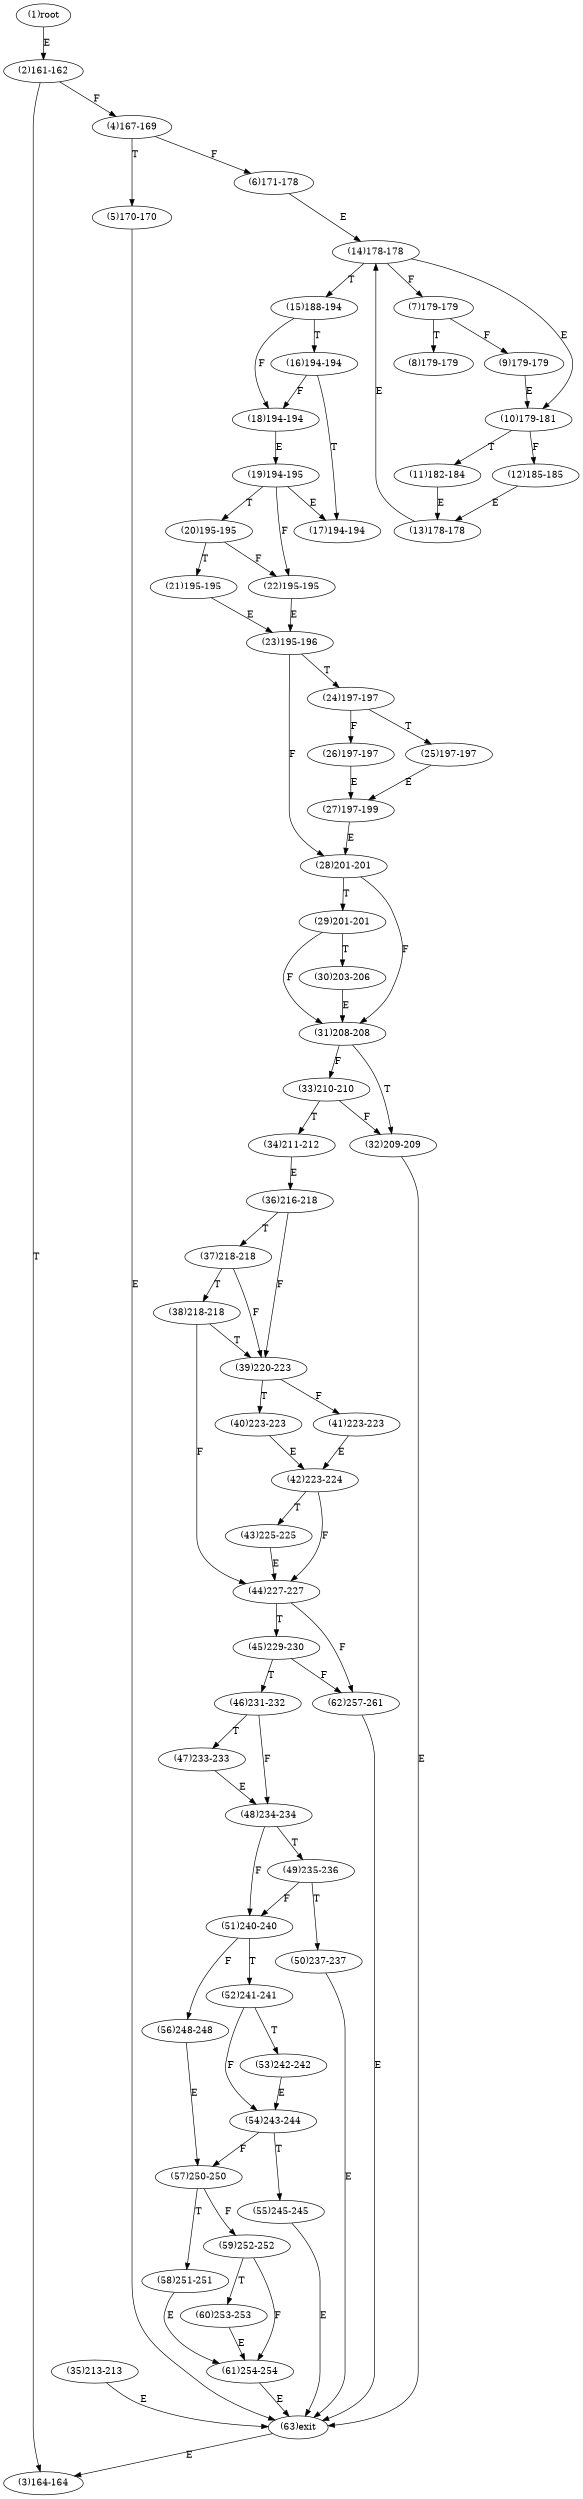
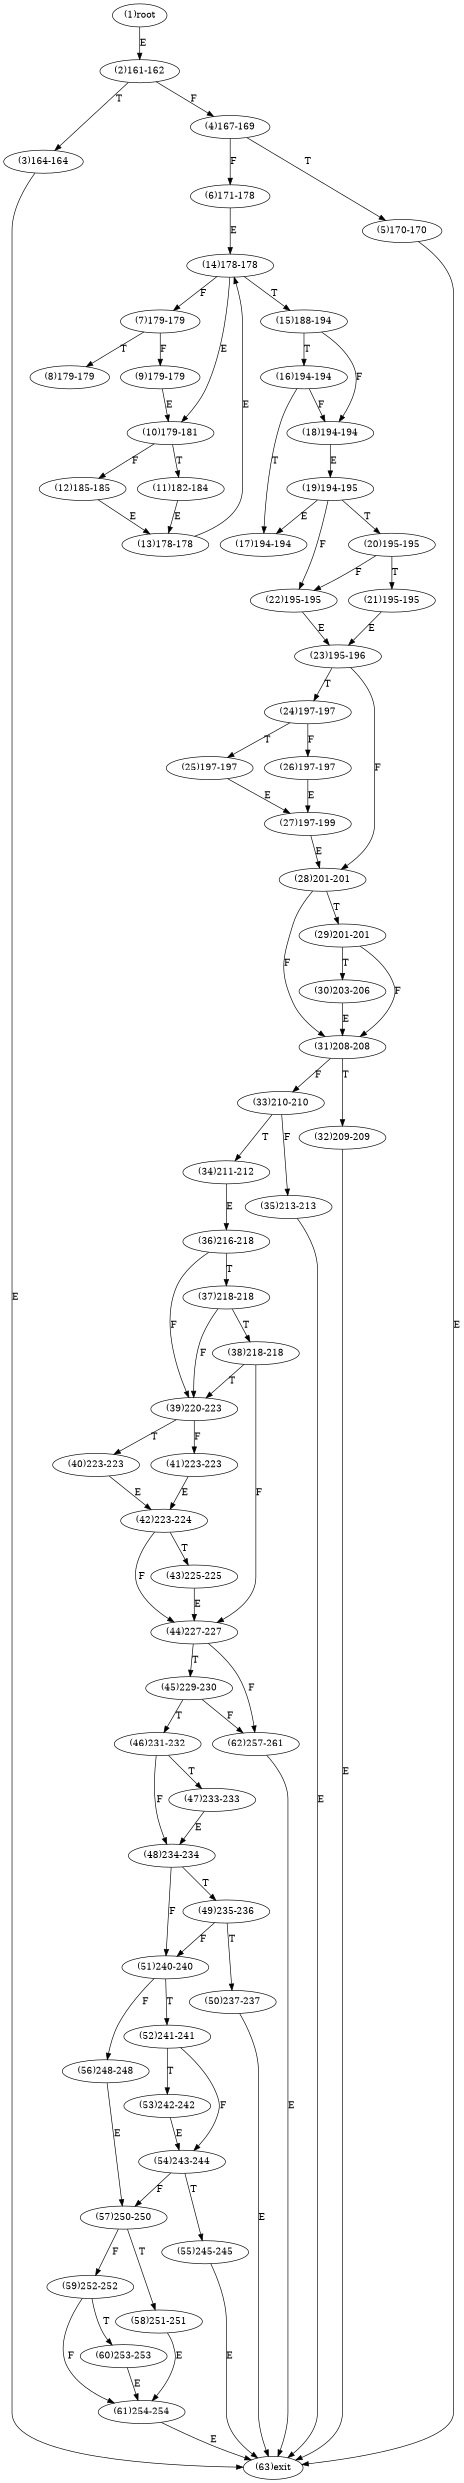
(357, 1115) -> (284, 1152)
(177, 2454) -> (12, 1411)
